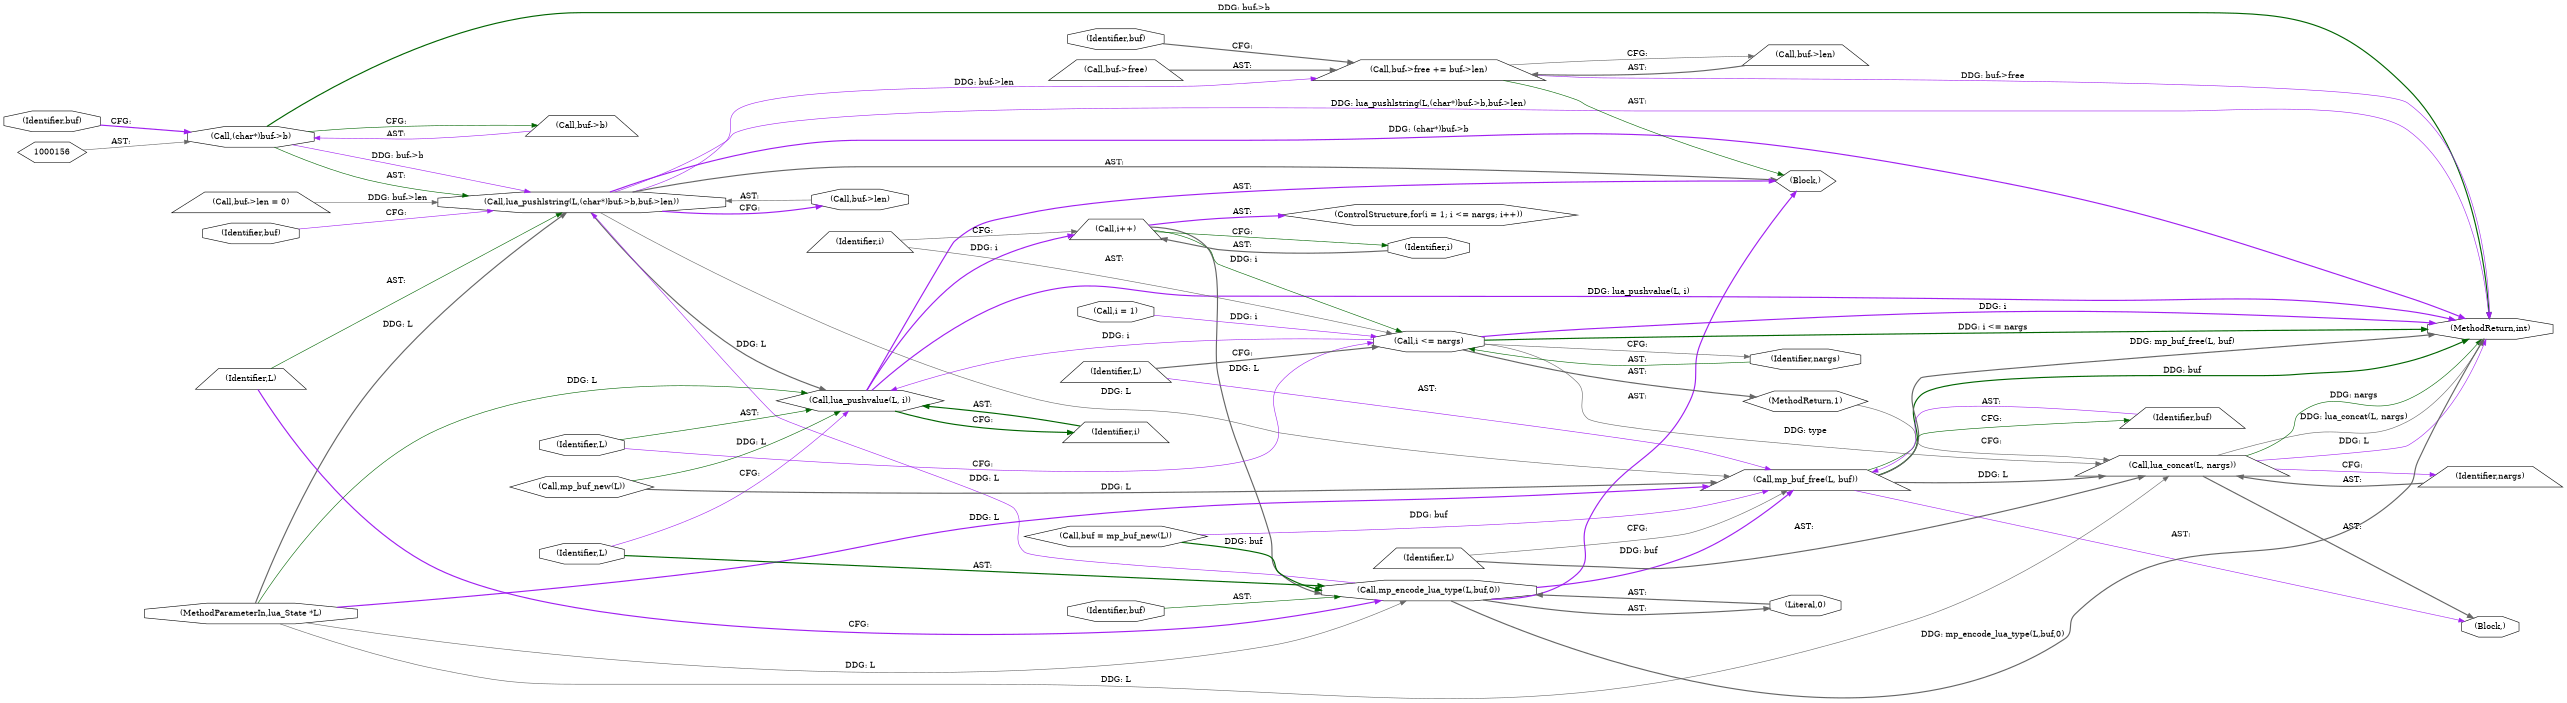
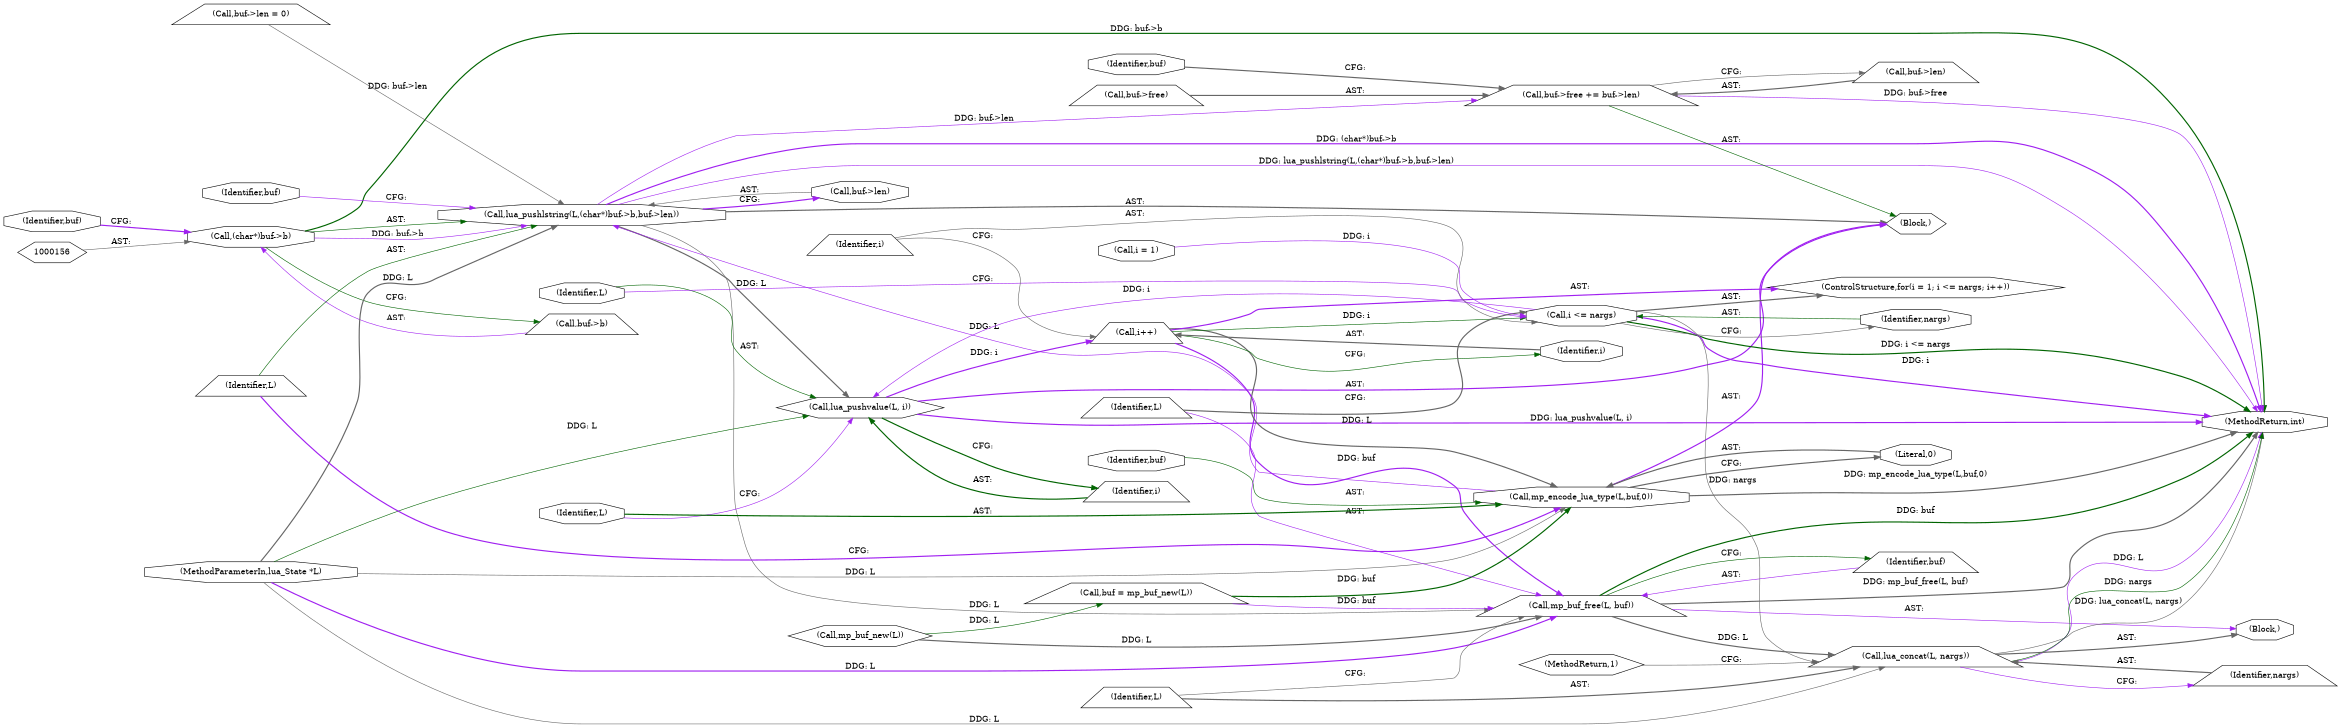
(1606, 379) -> (1726, 303)
(1805, 431) -> (1733, 480)
(727, 460) -> (1012, 625)
(1116, 536) -> (1136, 593)
(1671, 562) -> (1363, 475)
(1639, 609) -> (1733, 464)
